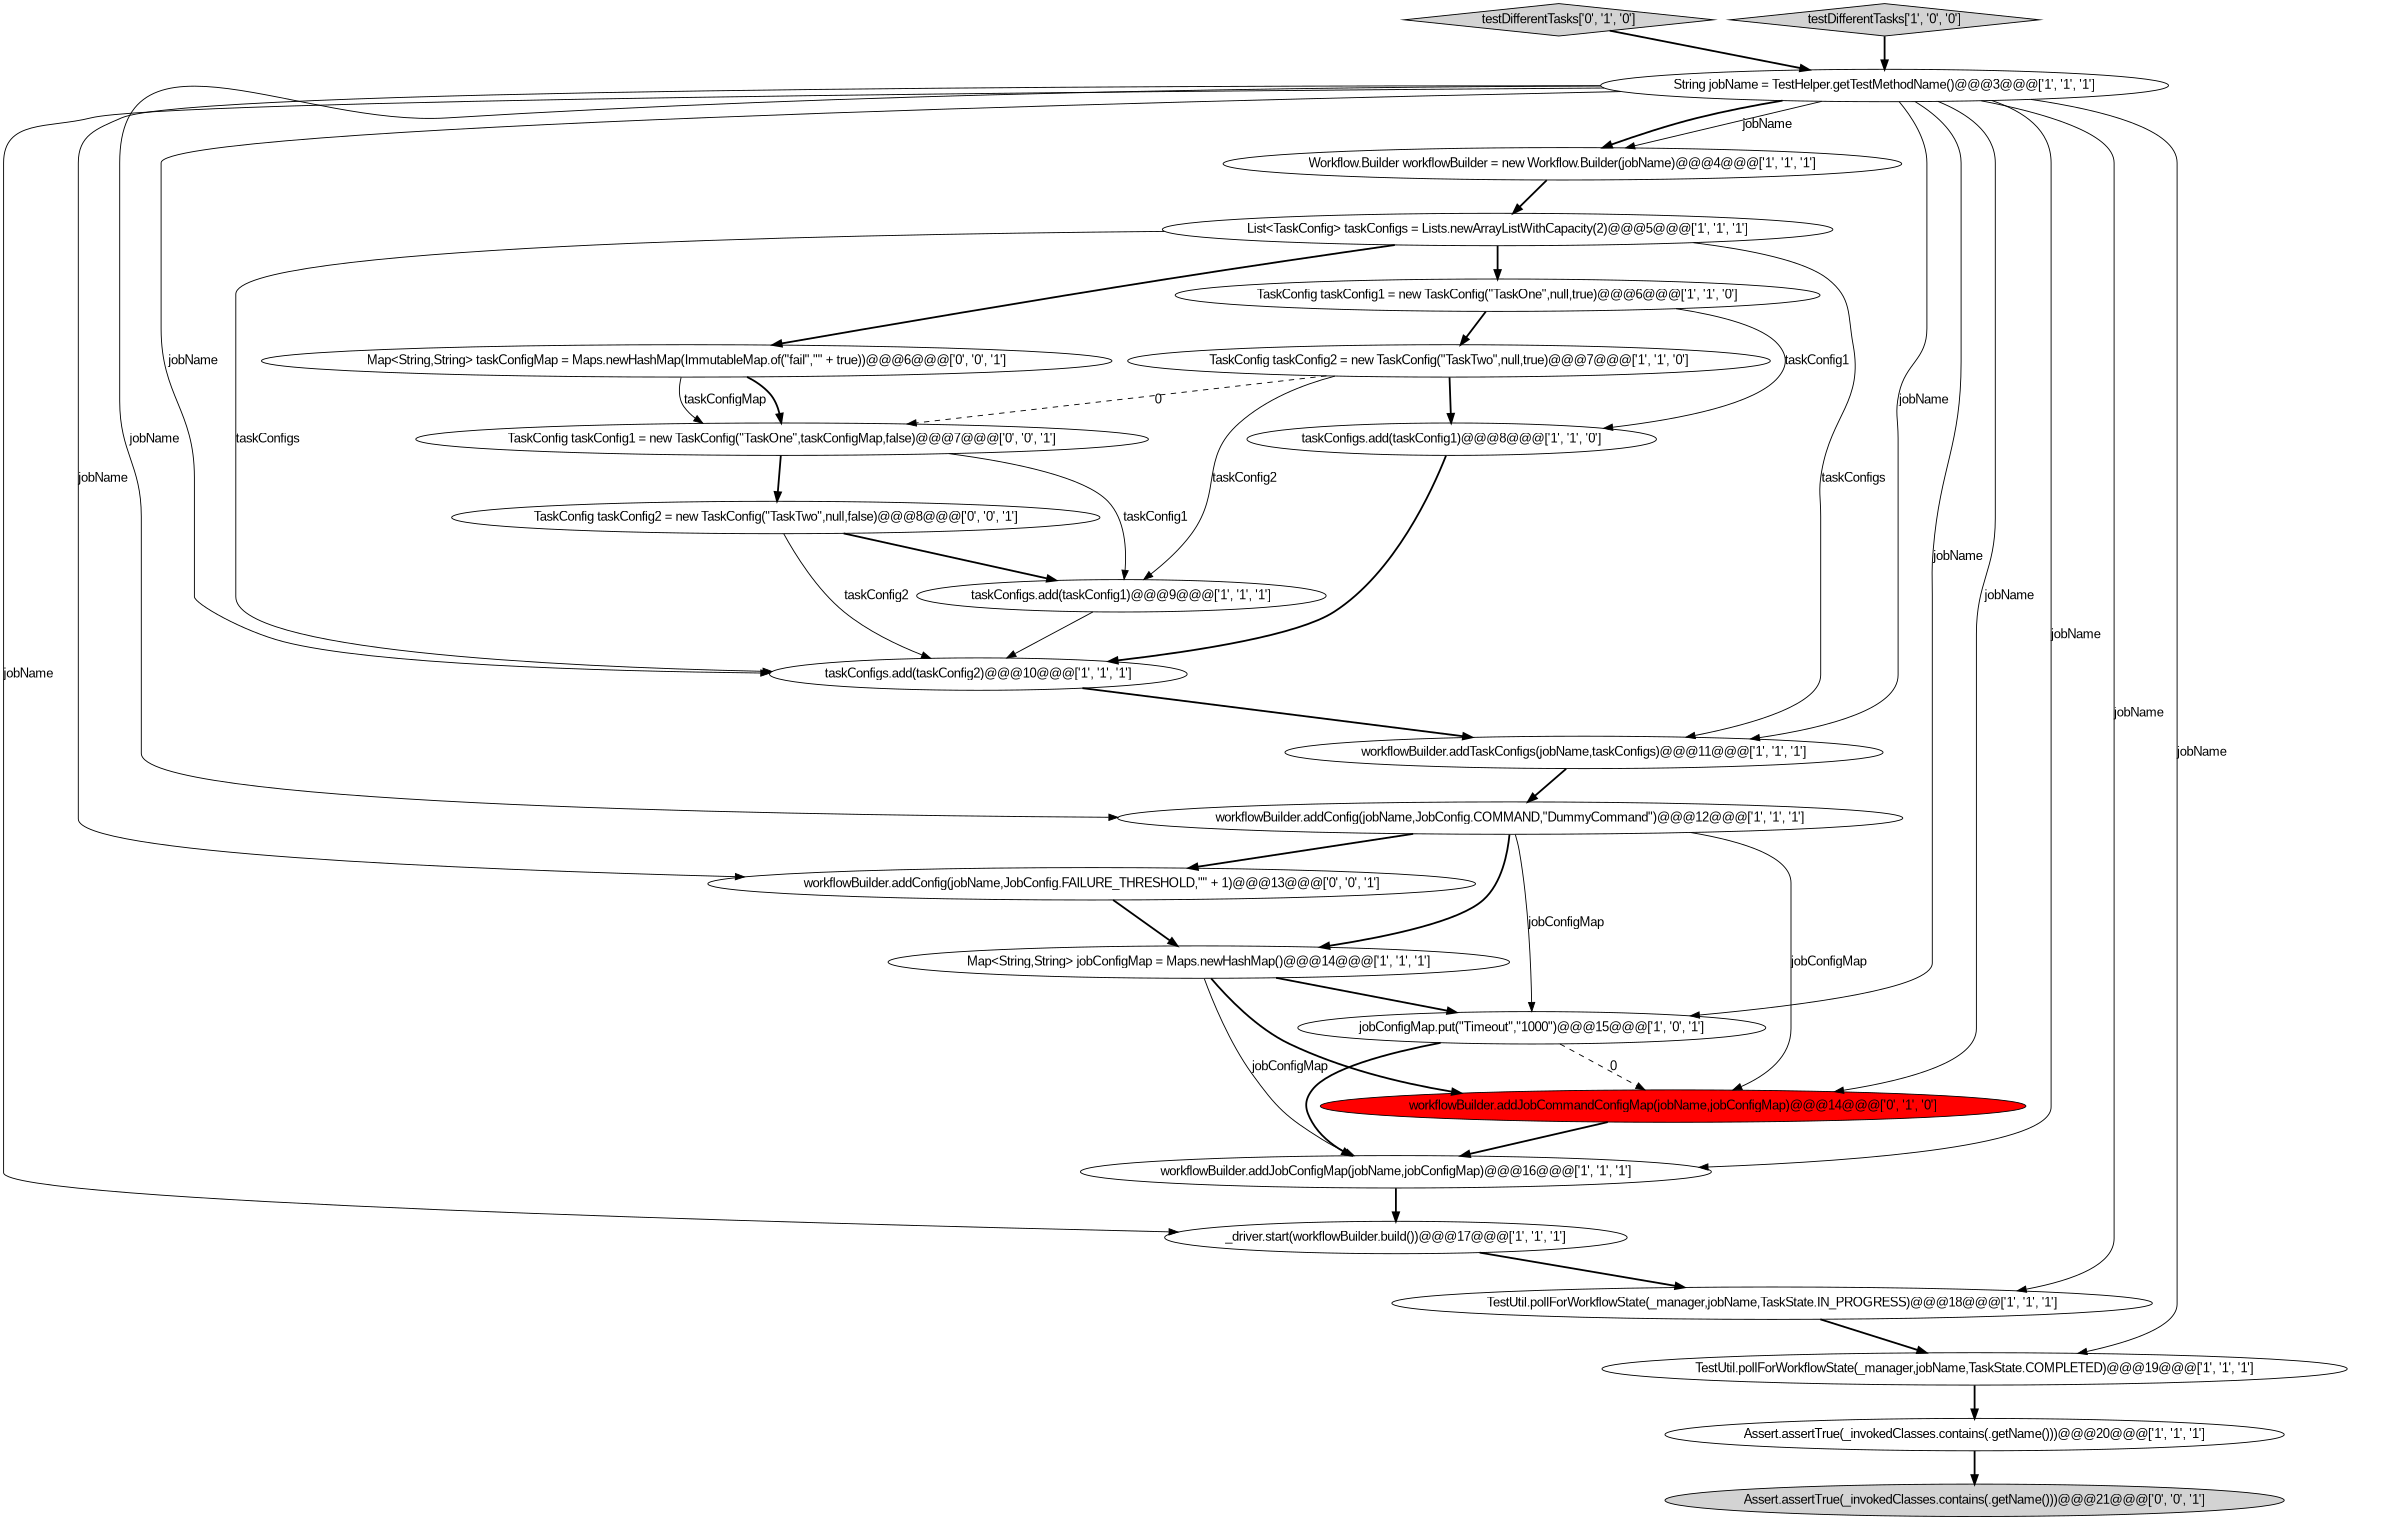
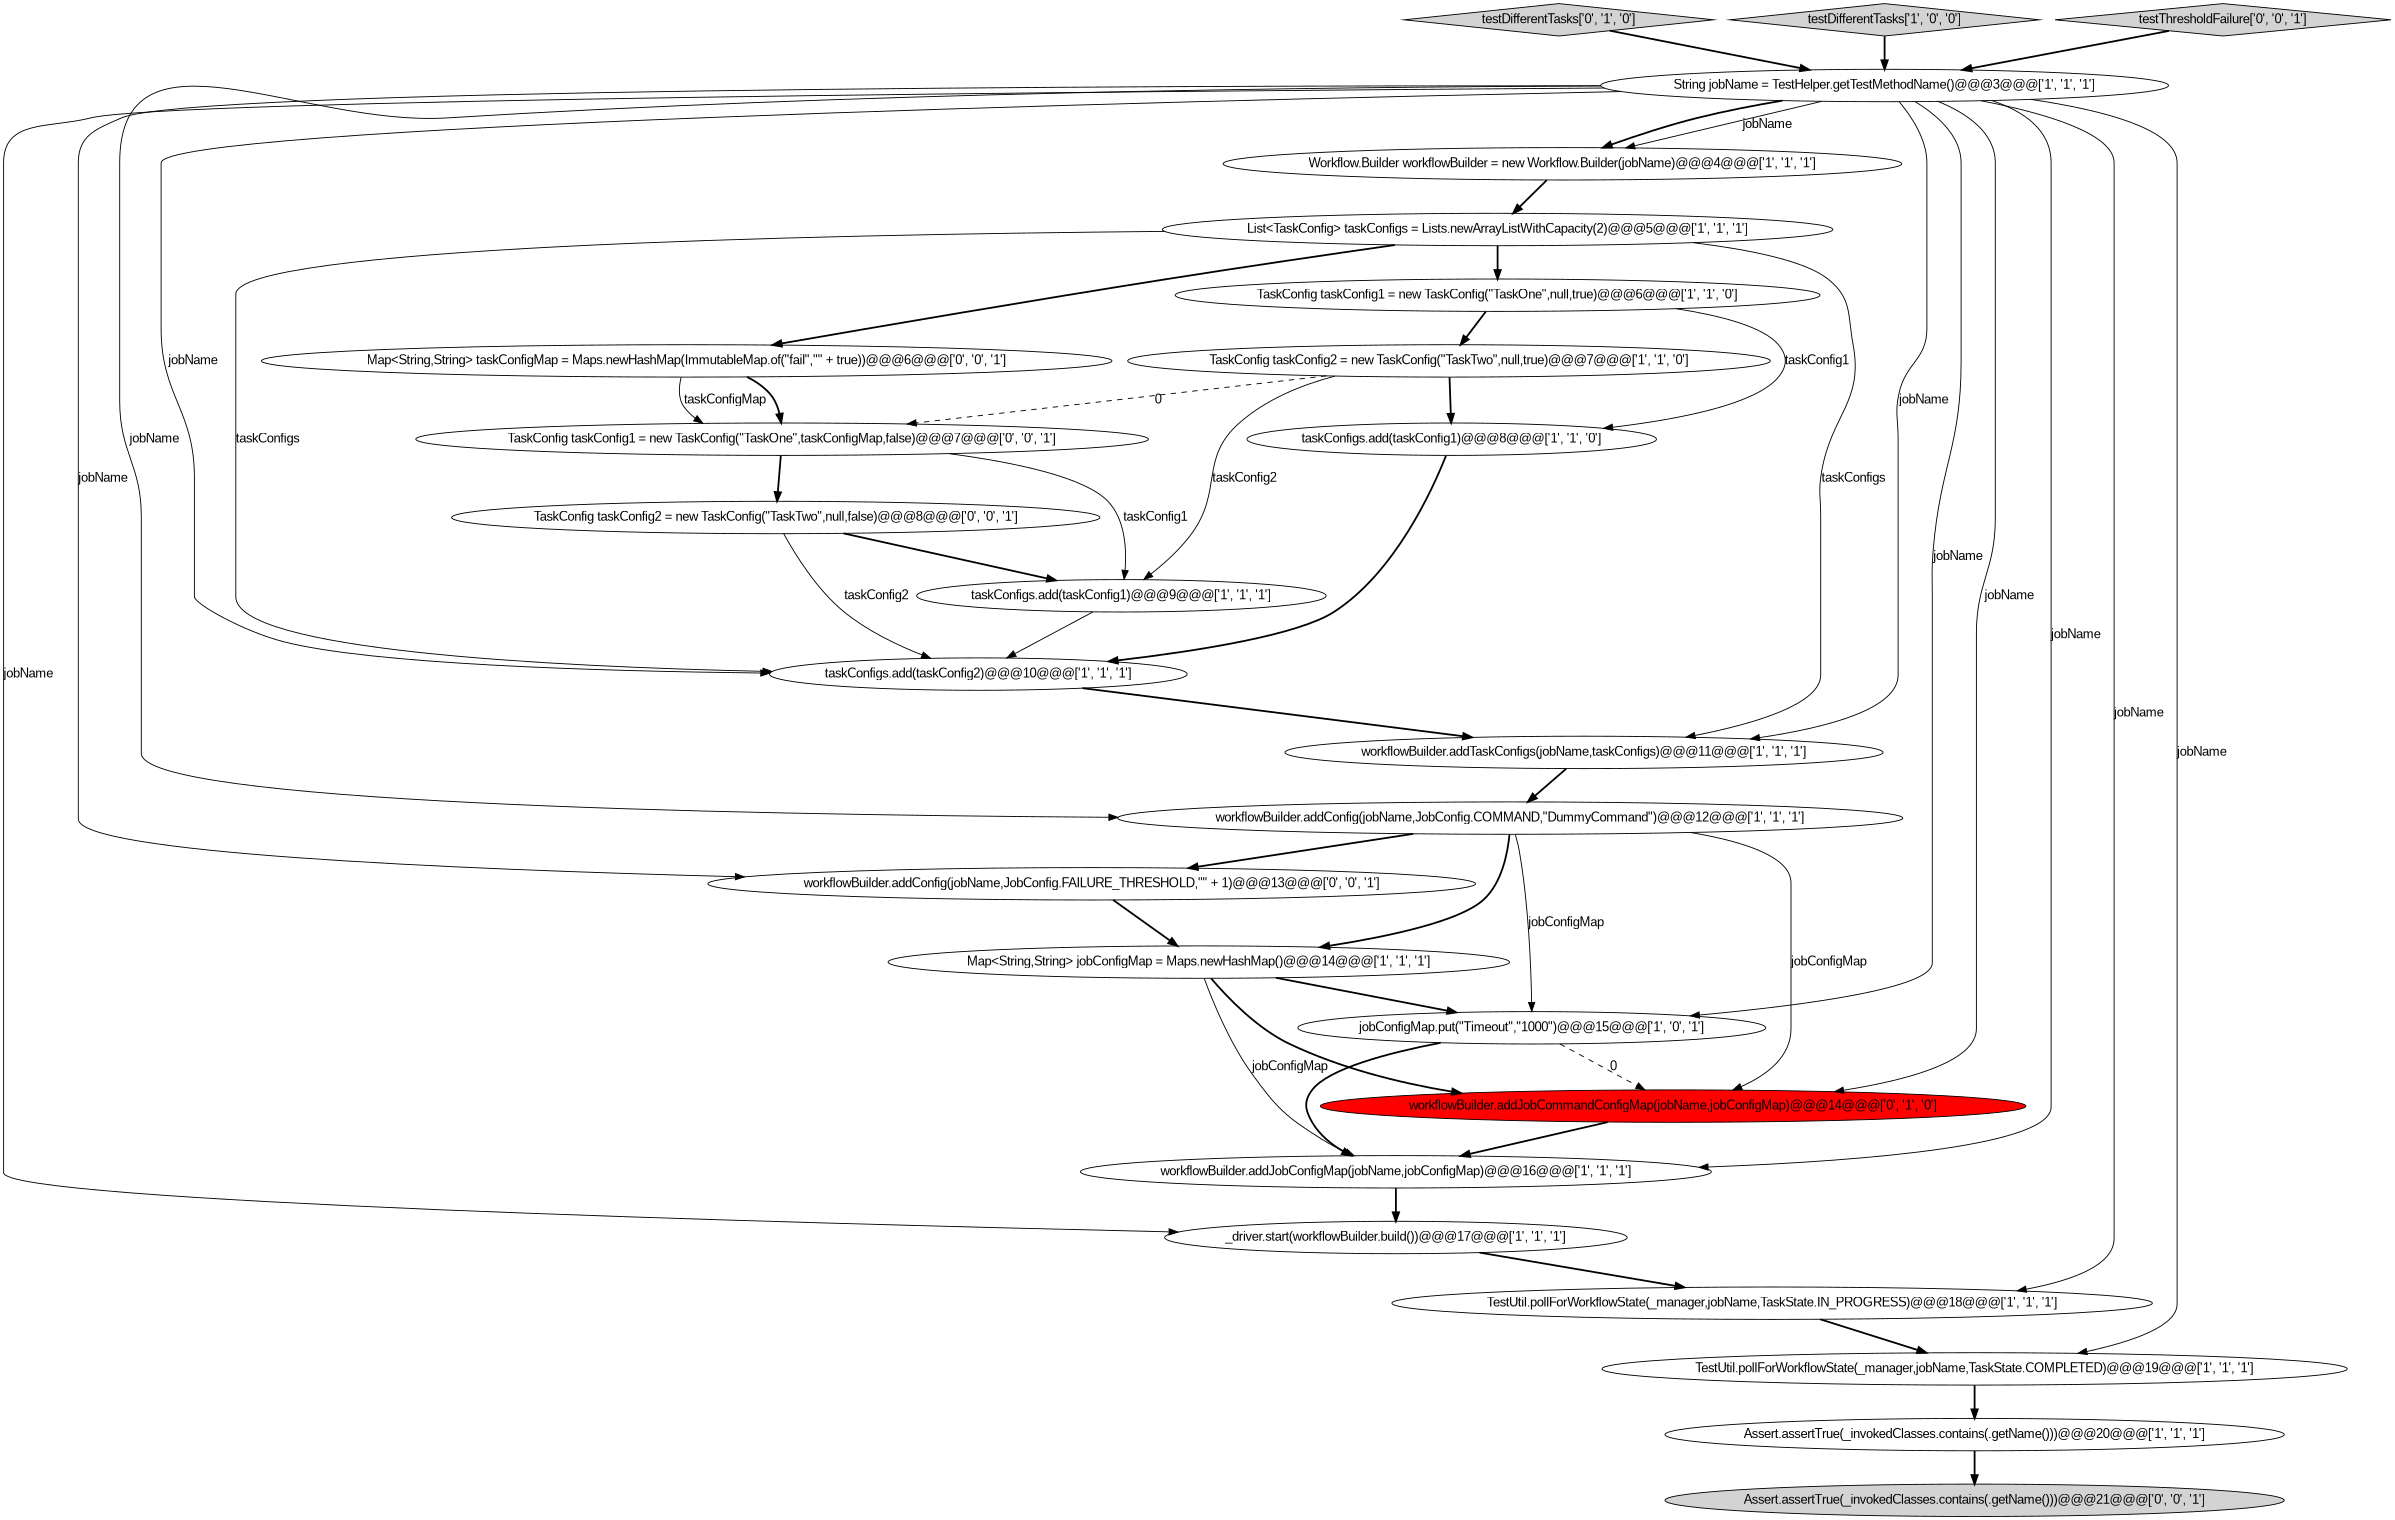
none -> (2223, 20)
